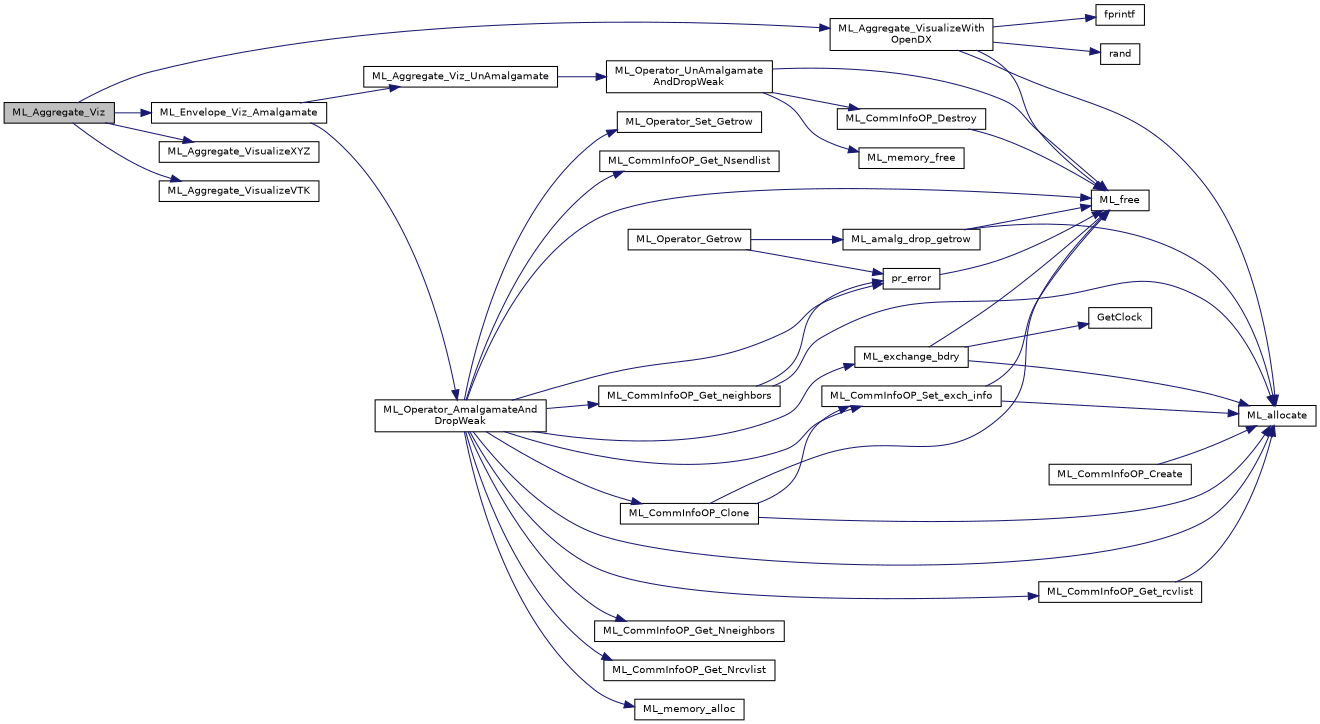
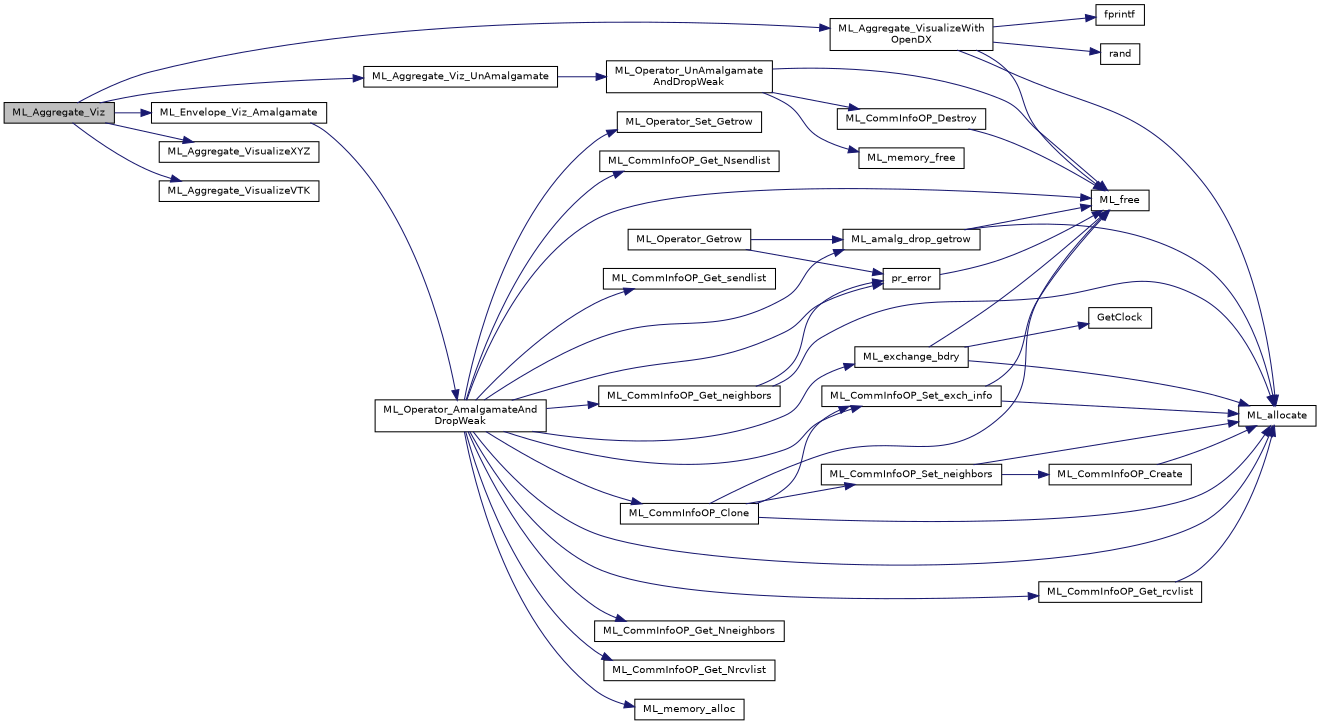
(345, 96) -> (226, 85)
none -> (689, 279)
none -> (662, 325)
none -> (912, 475)
